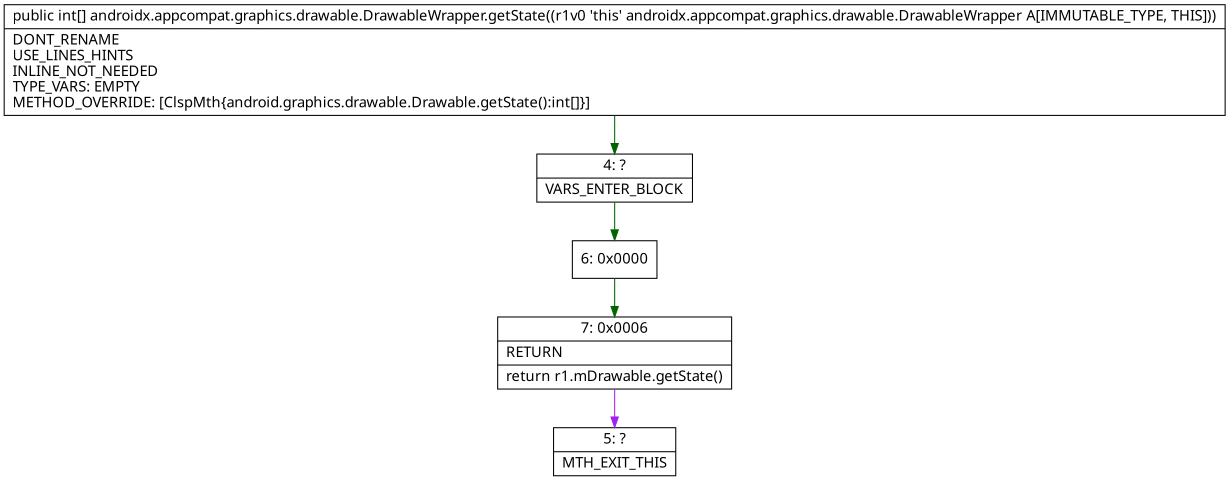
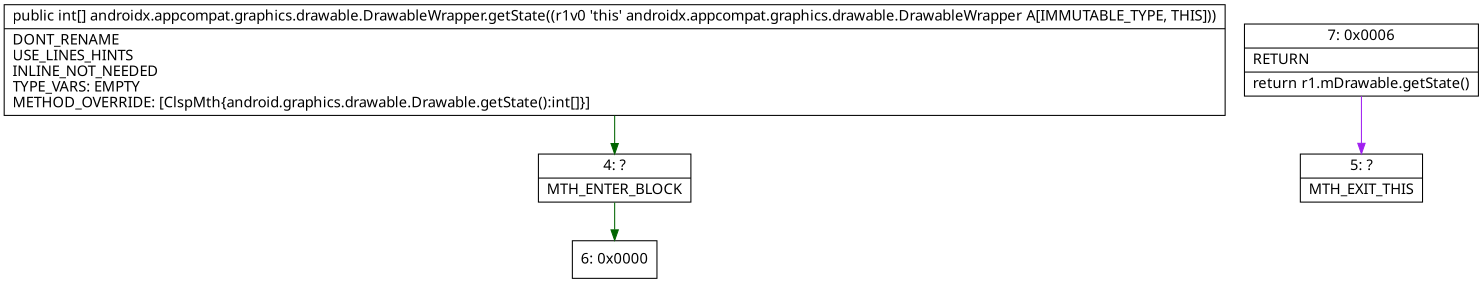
(615, 190) -> (615, 190)
(615, 292) -> none
